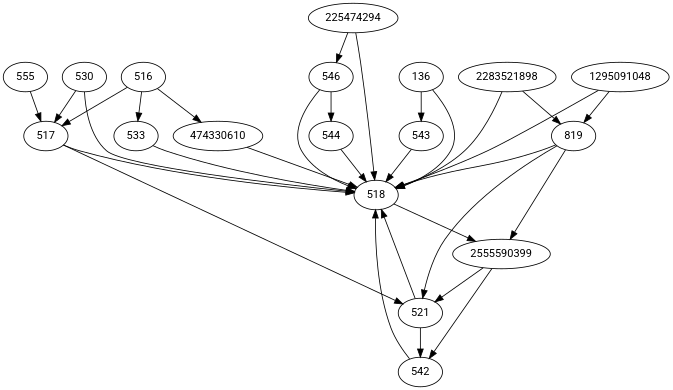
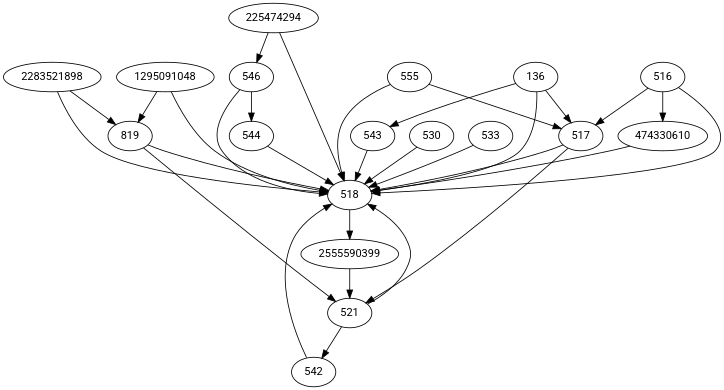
(140, 102) -> (590, 178)
(67, 103) -> (556, 103)
none -> (345, 118)
(540, 191) -> none
(463, 310) -> none
